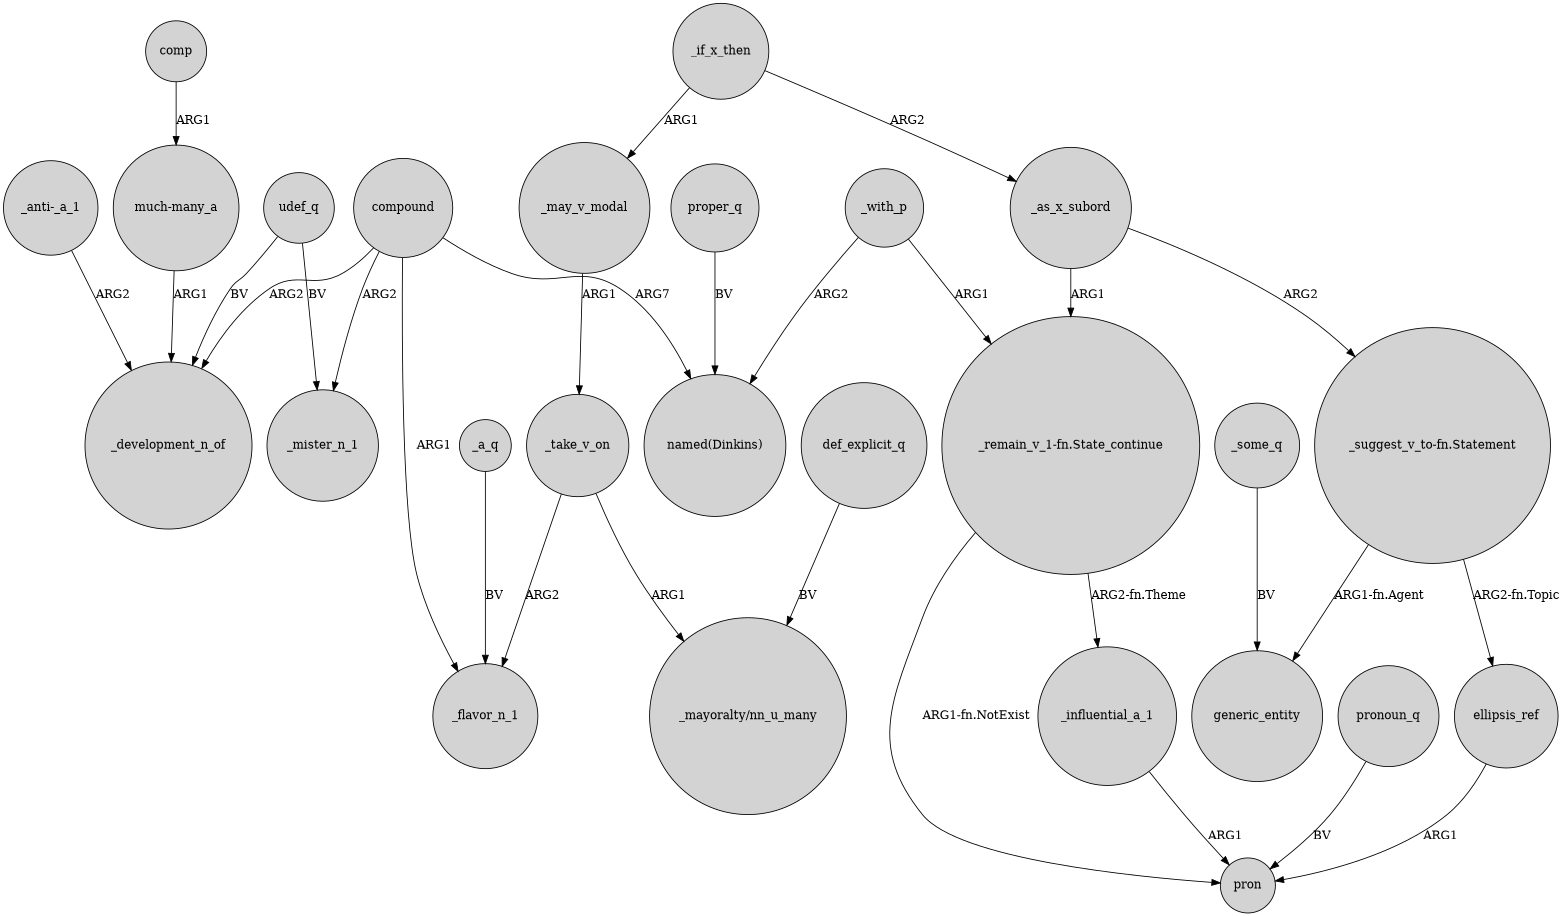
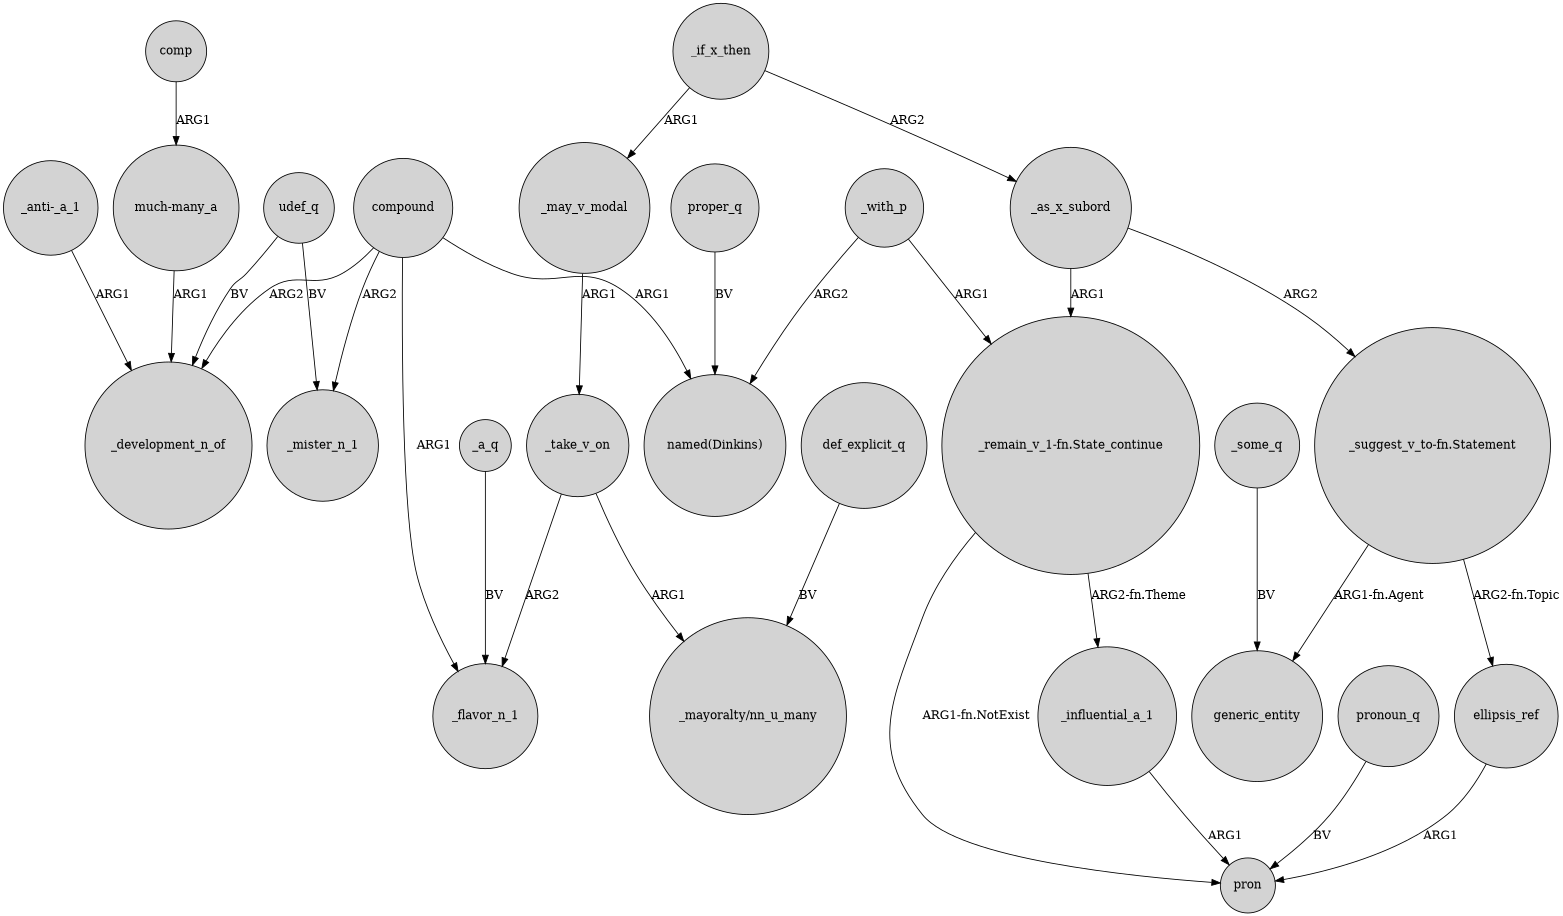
(113, 295) -> (113, 295)
(653, 295) -> (653, 295)
